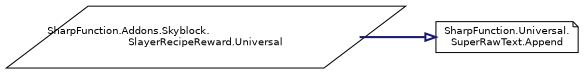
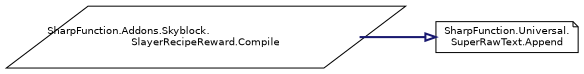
(206, 37) -> (206, 37)
